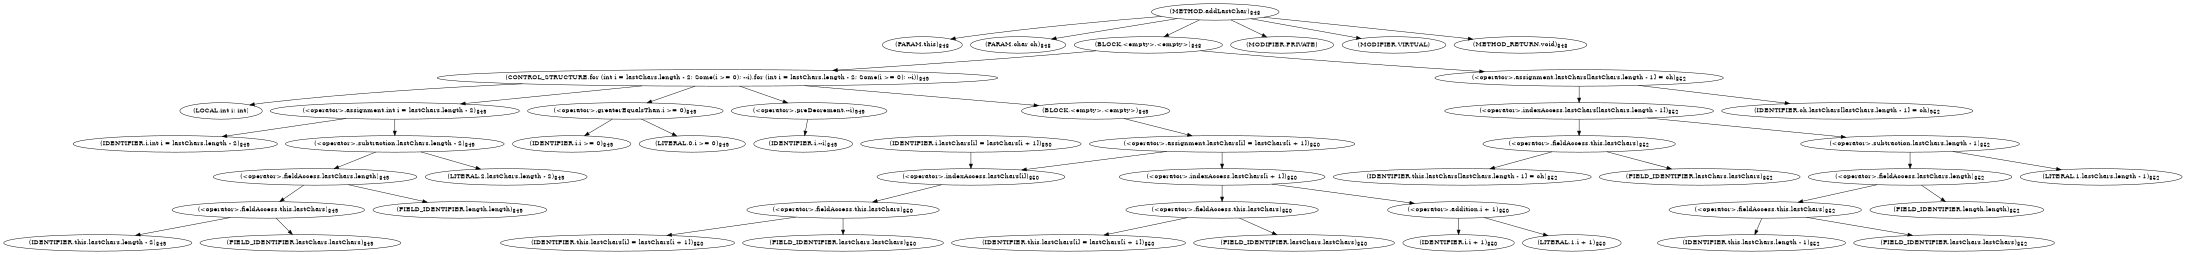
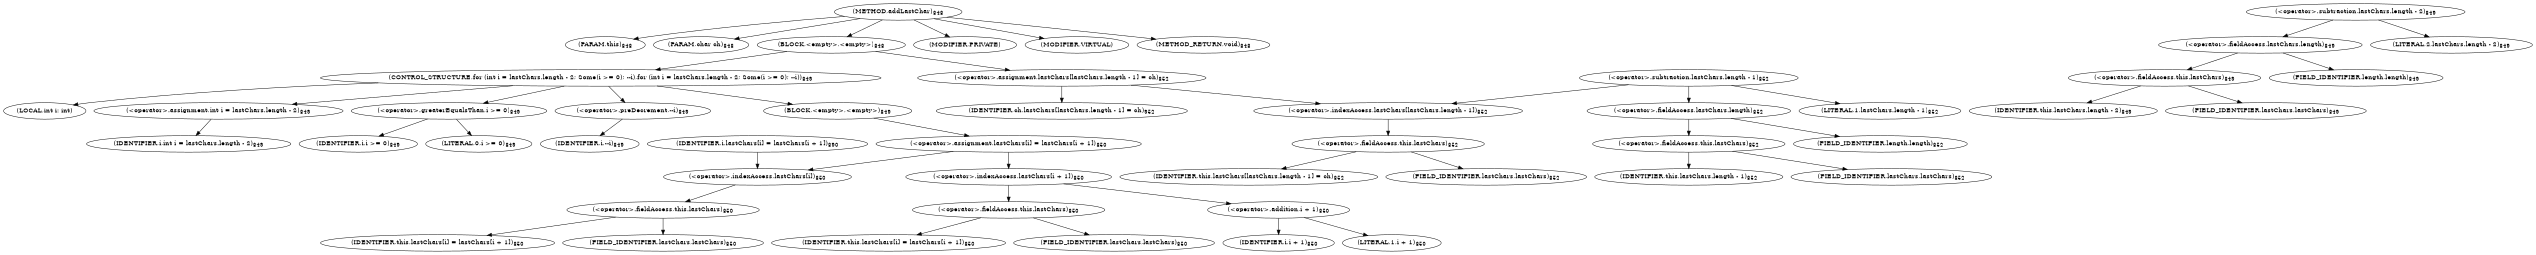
(860, 110) -> (684, 110)
(395, 125) -> none
(1744, 127) -> (1543, 94)
